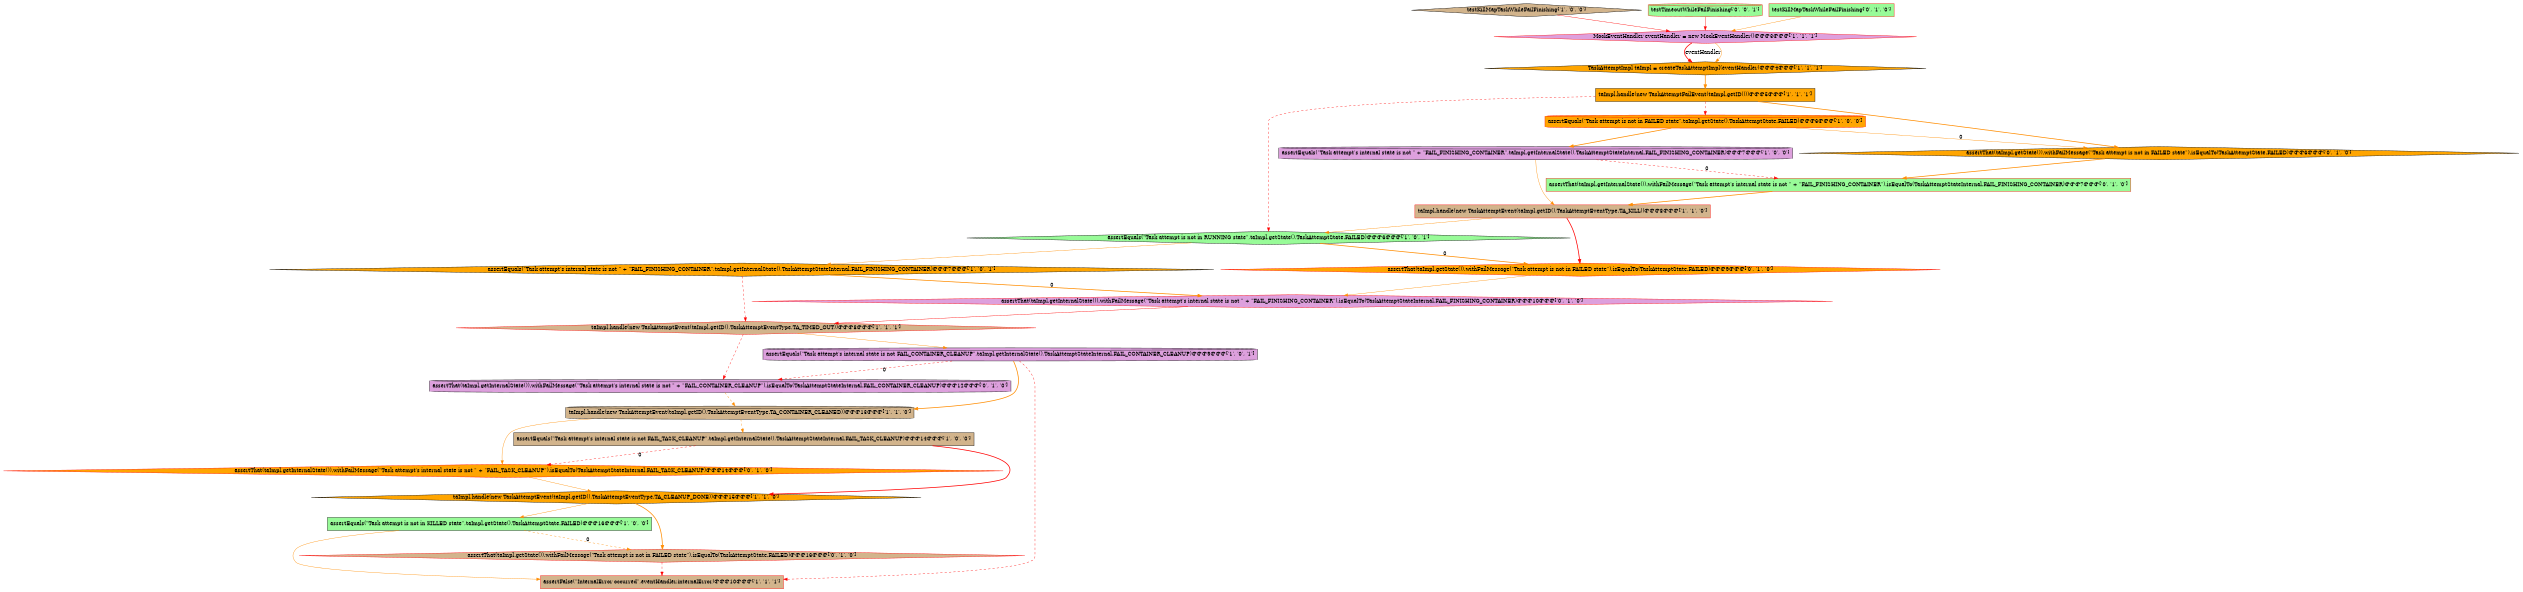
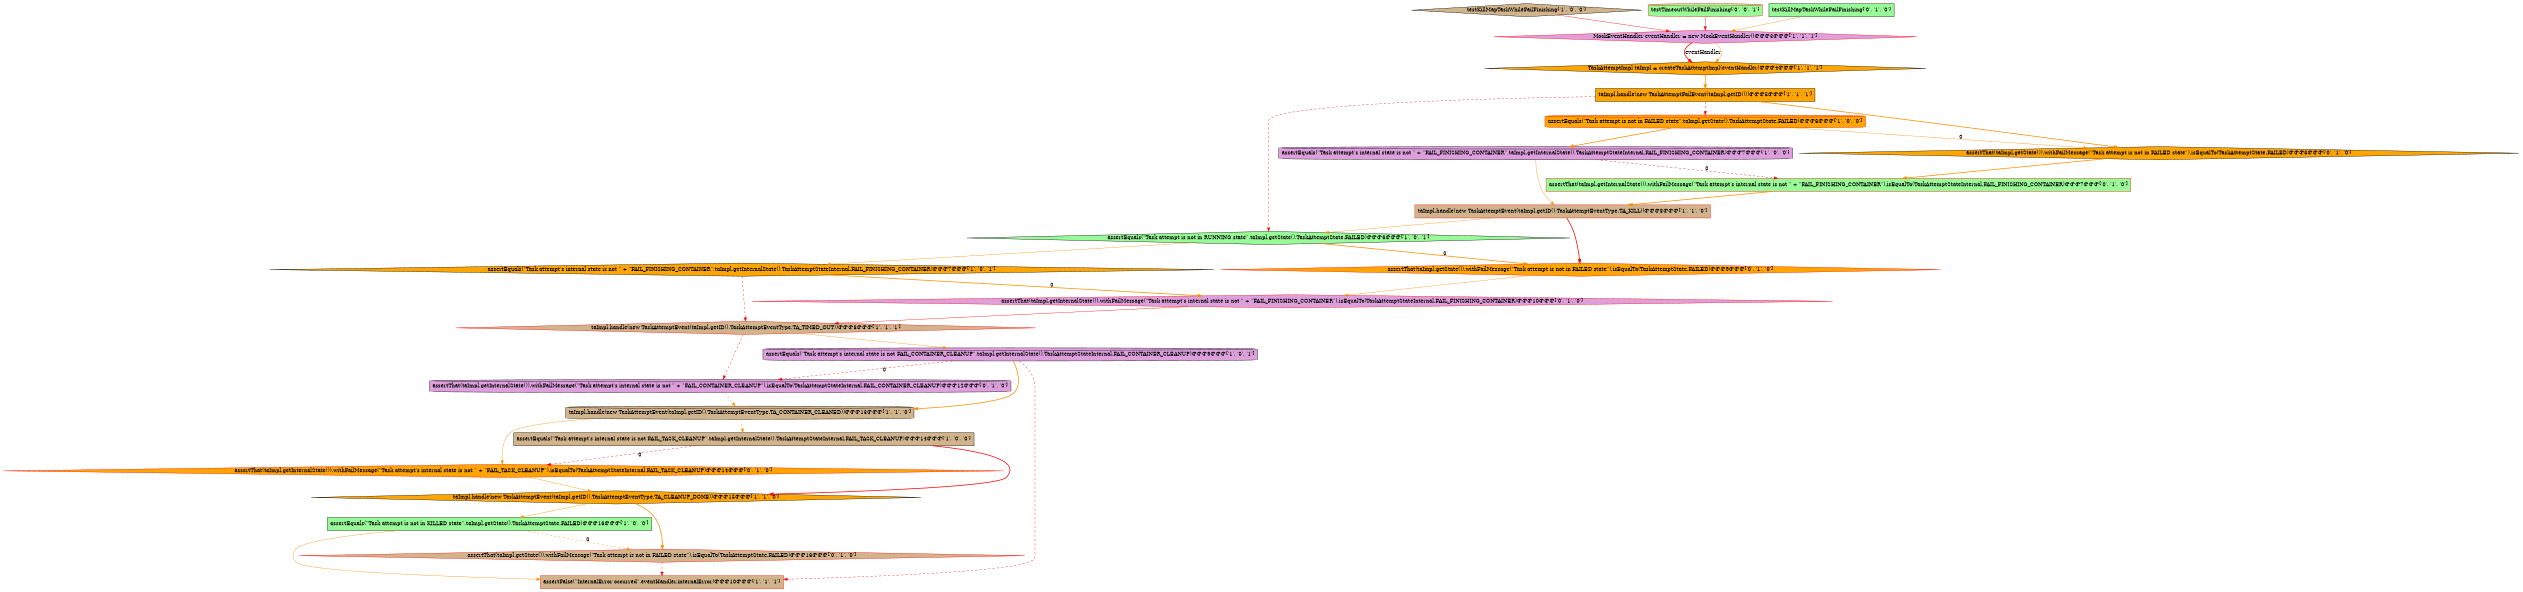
(1832, 10) -> (1832, 10)
